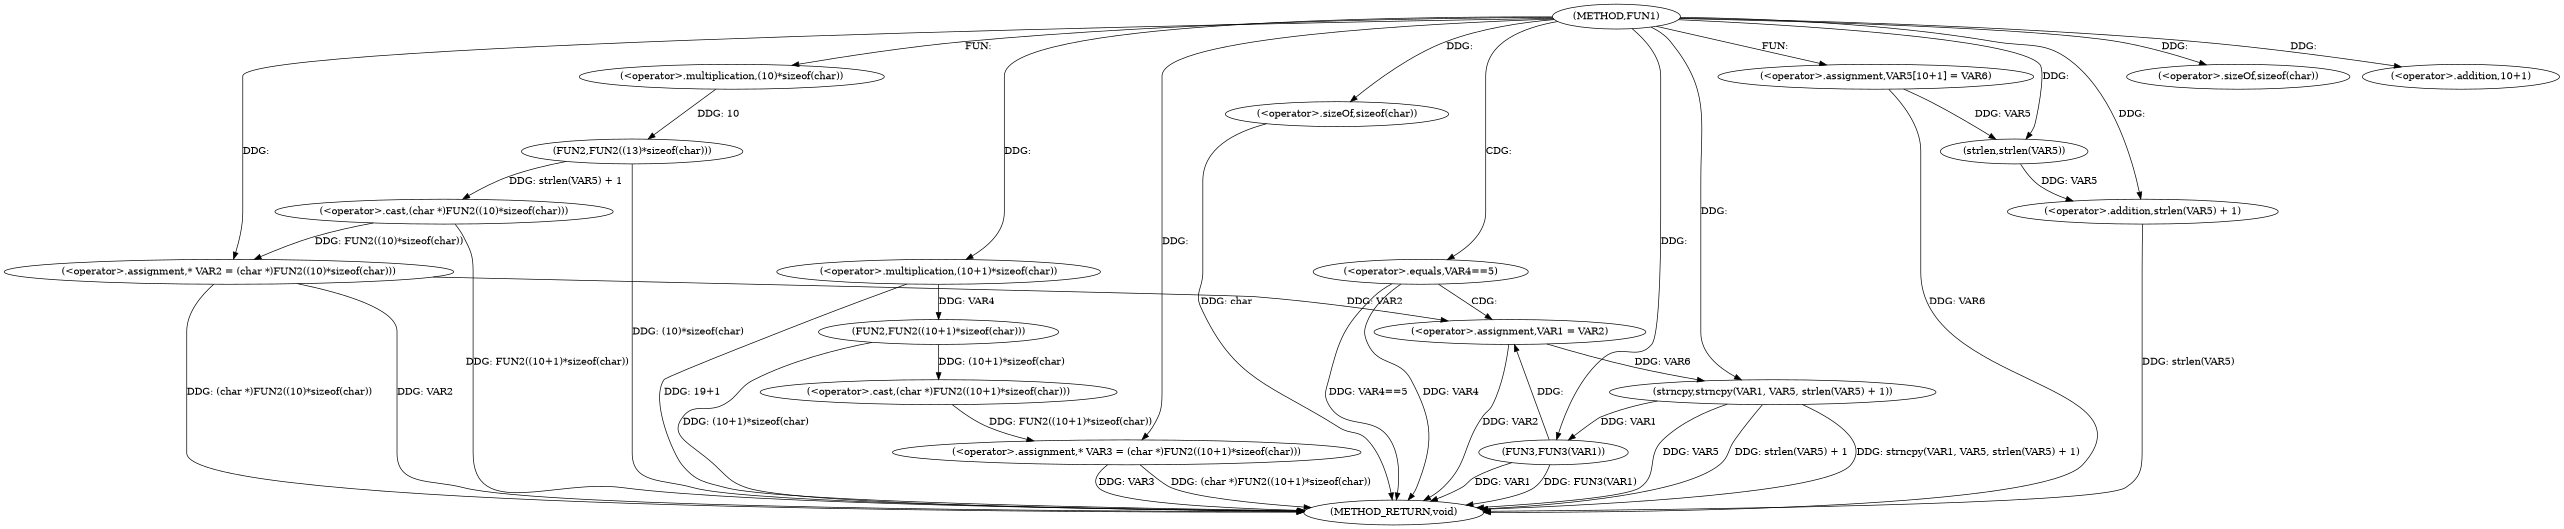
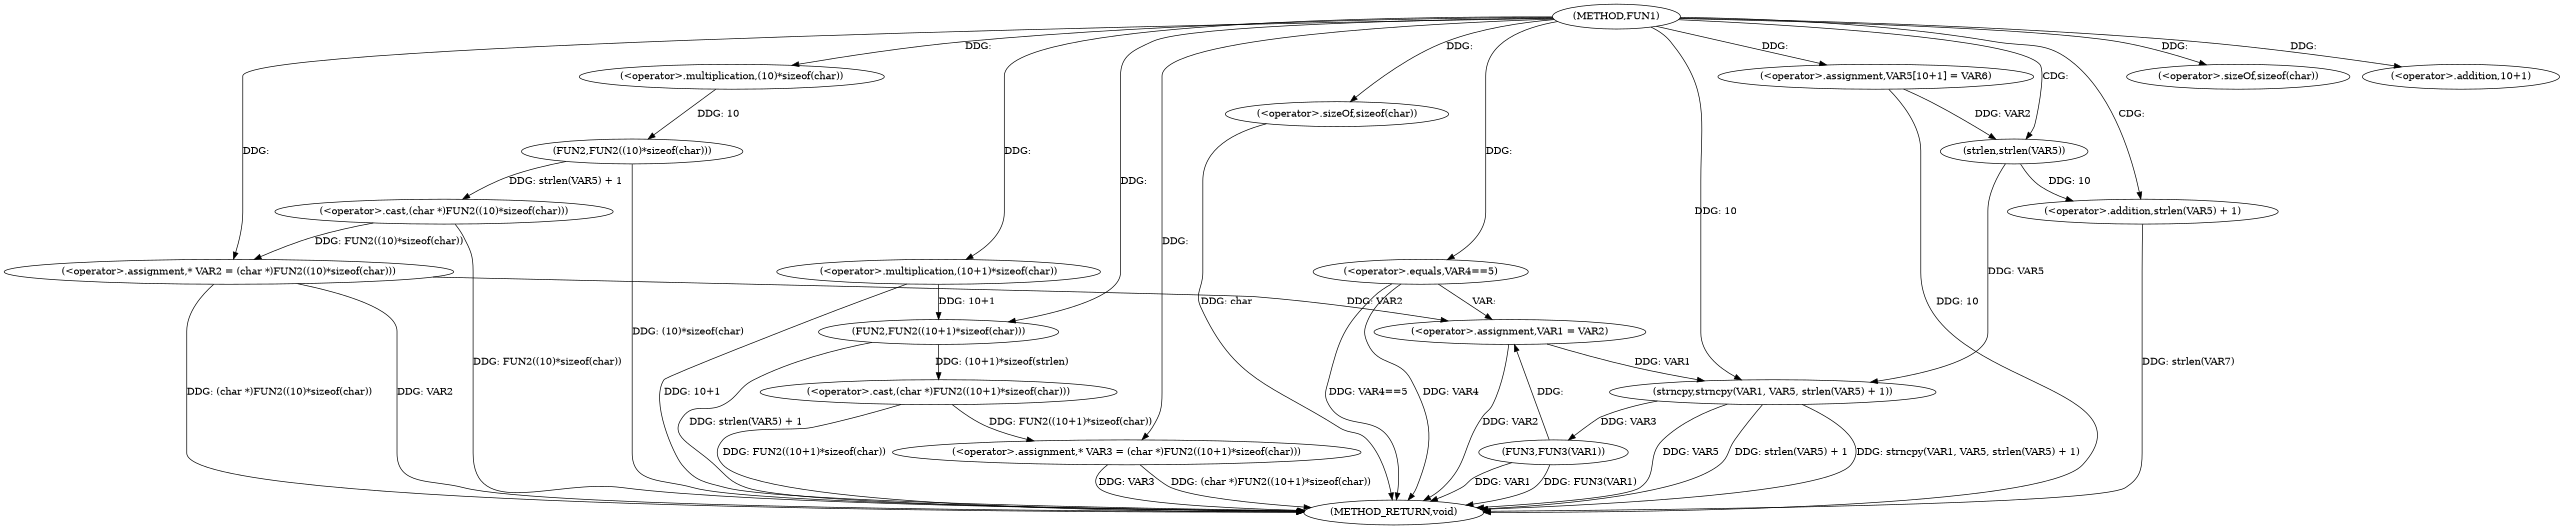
(980, 47) -> (980, 47)
(1777, 47) -> (1777, 47)
(2057, 77) -> (2057, 77)
(2003, 114) -> (2003, 114)
(2133, 114) -> (2133, 114)
(632, 151) -> (632, 151)
(1501, 151) -> (1501, 151)
(2069, 182) -> (2069, 182)
(1716, 212) -> (1716, 212)
(1660, 253) -> (1169, 37)
(967, 302) -> (967, 302)
(1486, 302) -> (1486, 302)
(1957, 302) -> (1957, 302)
none -> (1988, 310)
(547, 362) -> (547, 362)
(1002, 362) -> (1002, 362)
(1663, 362) -> (1663, 362)
(2188, 362) -> (2188, 362)
(692, 392) -> (692, 392)
(746, 422) -> (746, 422)
(1629, 422) -> (1629, 422)
none -> (843, 494)
